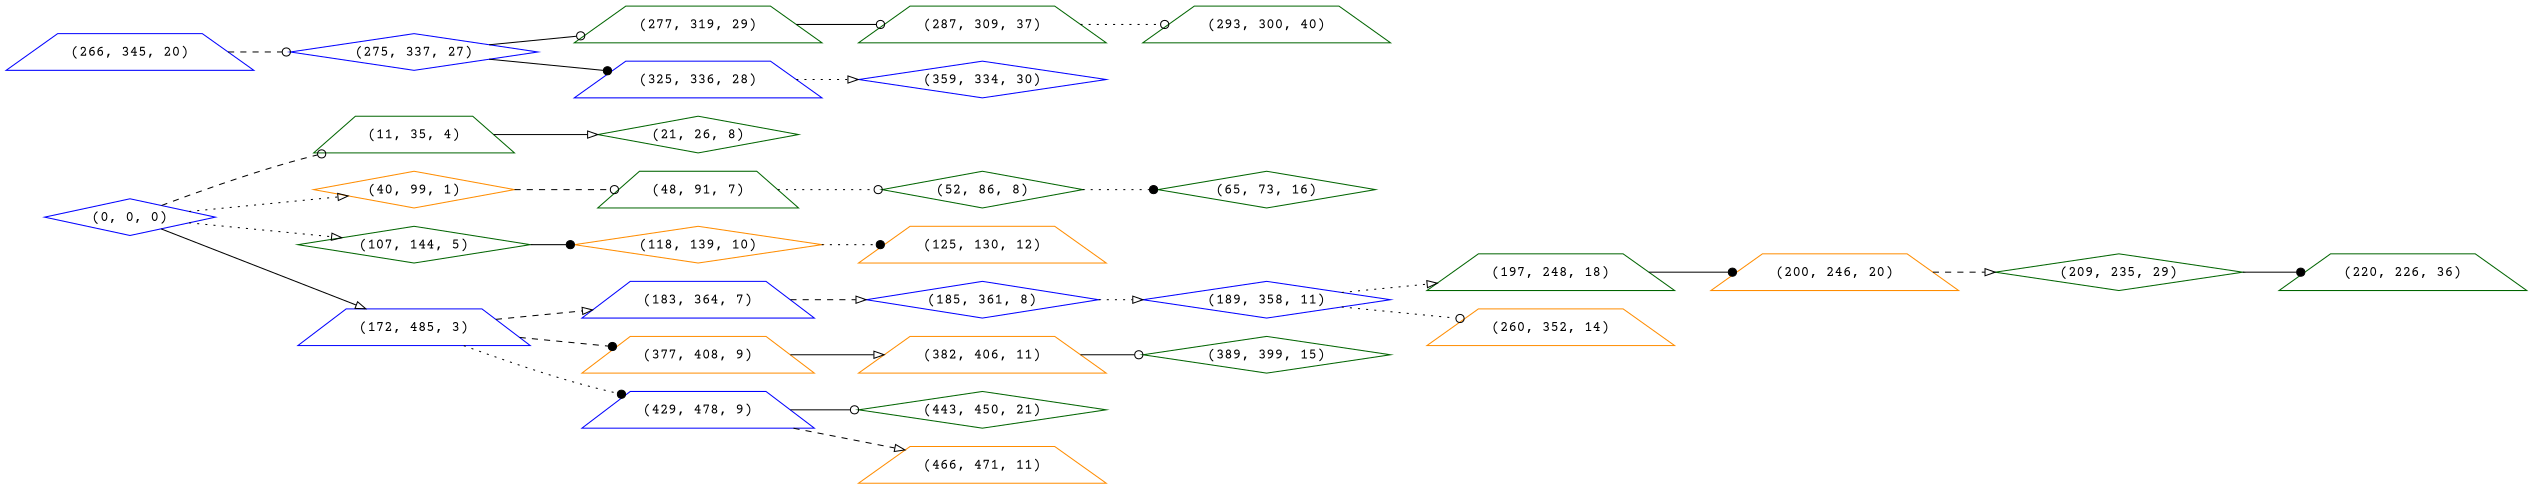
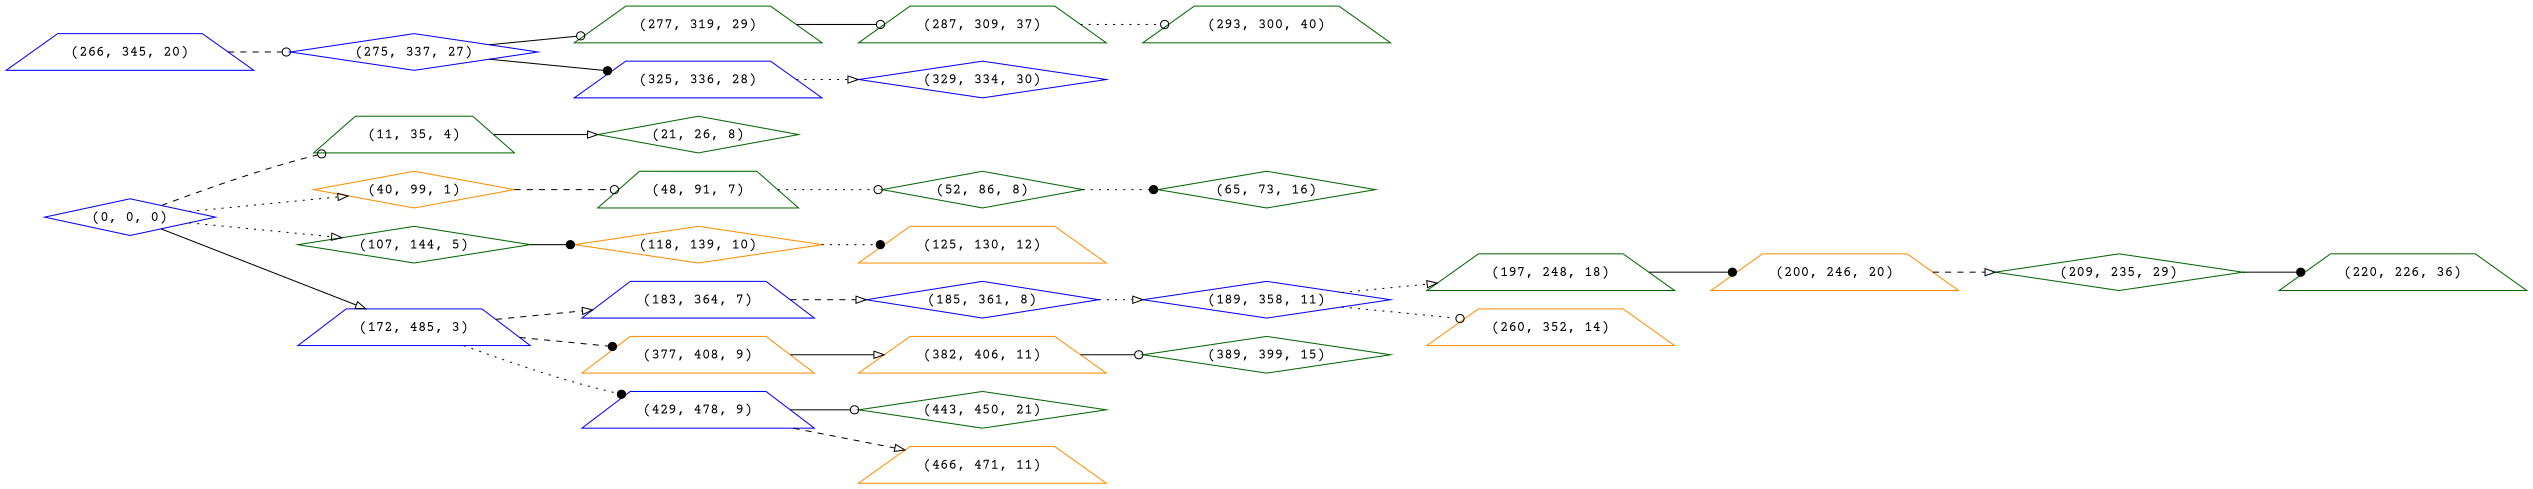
(982, 80) -> (982, 80)
